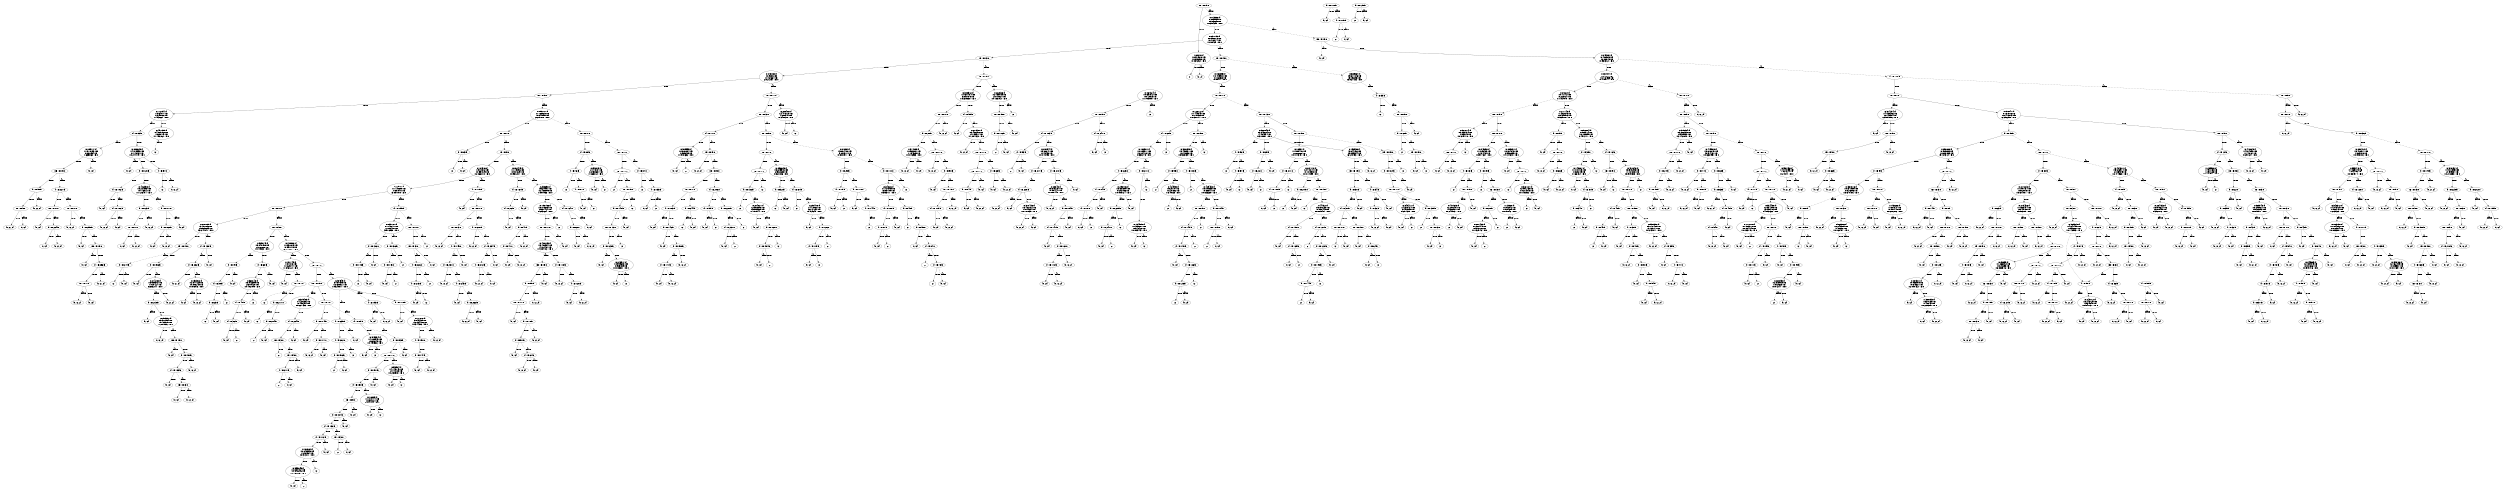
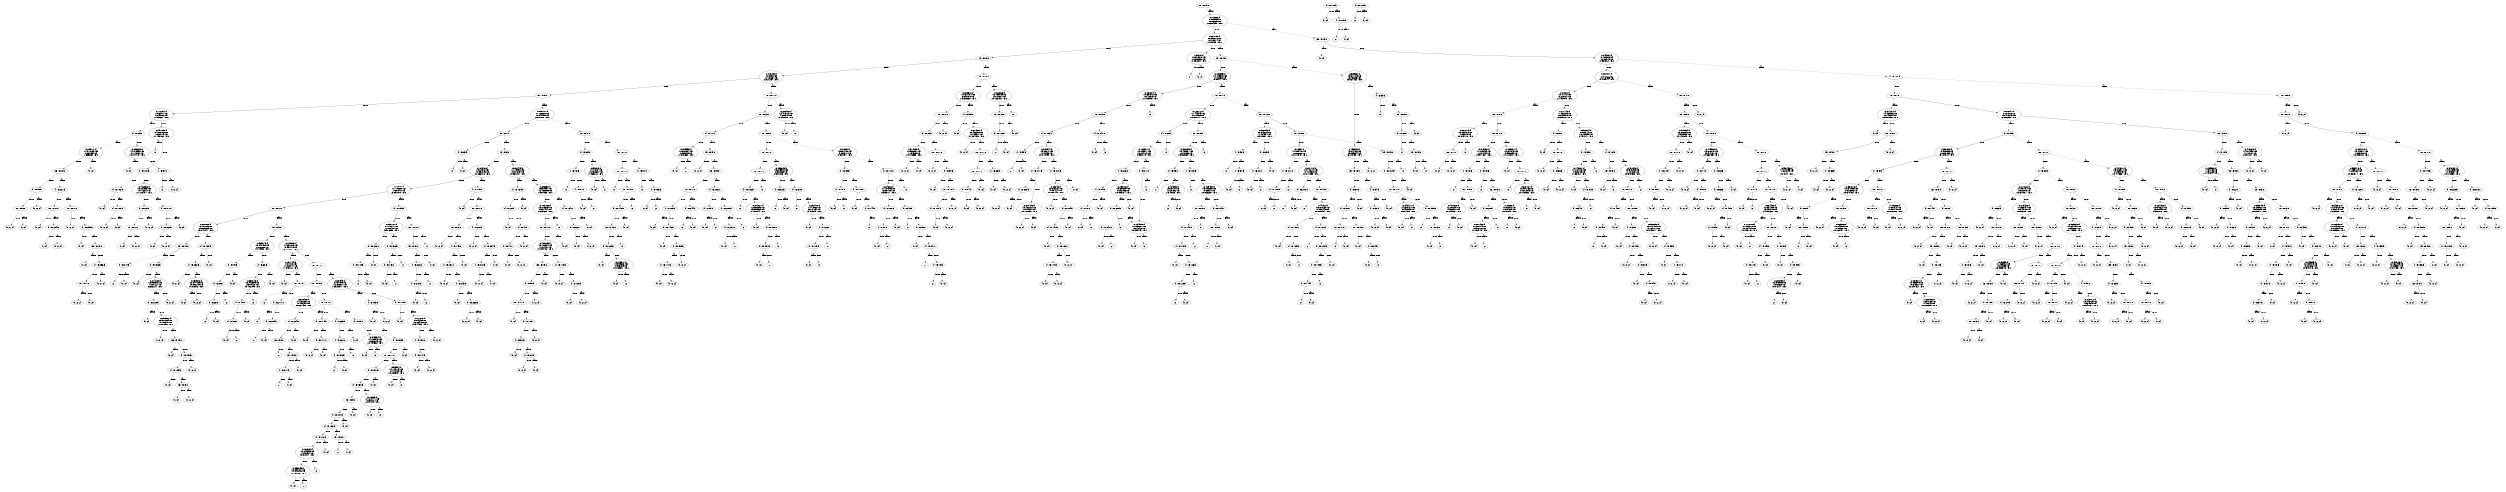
(1199, 29) -> (1210, 49)
none -> (1187, 88)
(970, 105) -> (970, 105)
(1307, 145) -> (1354, 114)
(1709, 162) -> (1709, 162)
(141, 163) -> (161, 157)
(520, 180) -> (520, 180)
(579, 180) -> (579, 180)
(1026, 197) -> (1035, 187)
(559, 199) -> (559, 199)
(1111, 217) -> (1125, 216)
(519, 218) -> (519, 218)
none -> (2369, 236)
(1296, 237) -> (1296, 237)
(1676, 256) -> (1676, 256)
(2100, 274) -> (2128, 275)
(340, 304) -> (322, 314)
